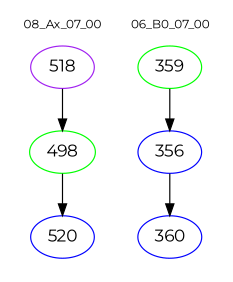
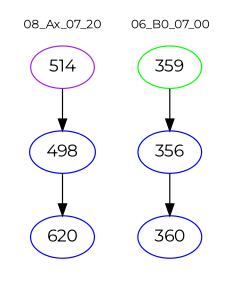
(63, 25) -> (63, 25)
(62, 67) -> (62, 67)
(62, 152) -> (62, 152)
(62, 237) -> (62, 237)
